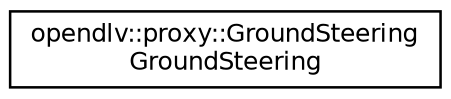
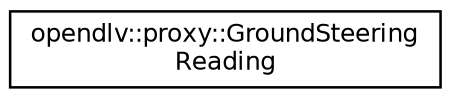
(225, 49) -> (225, 49)
